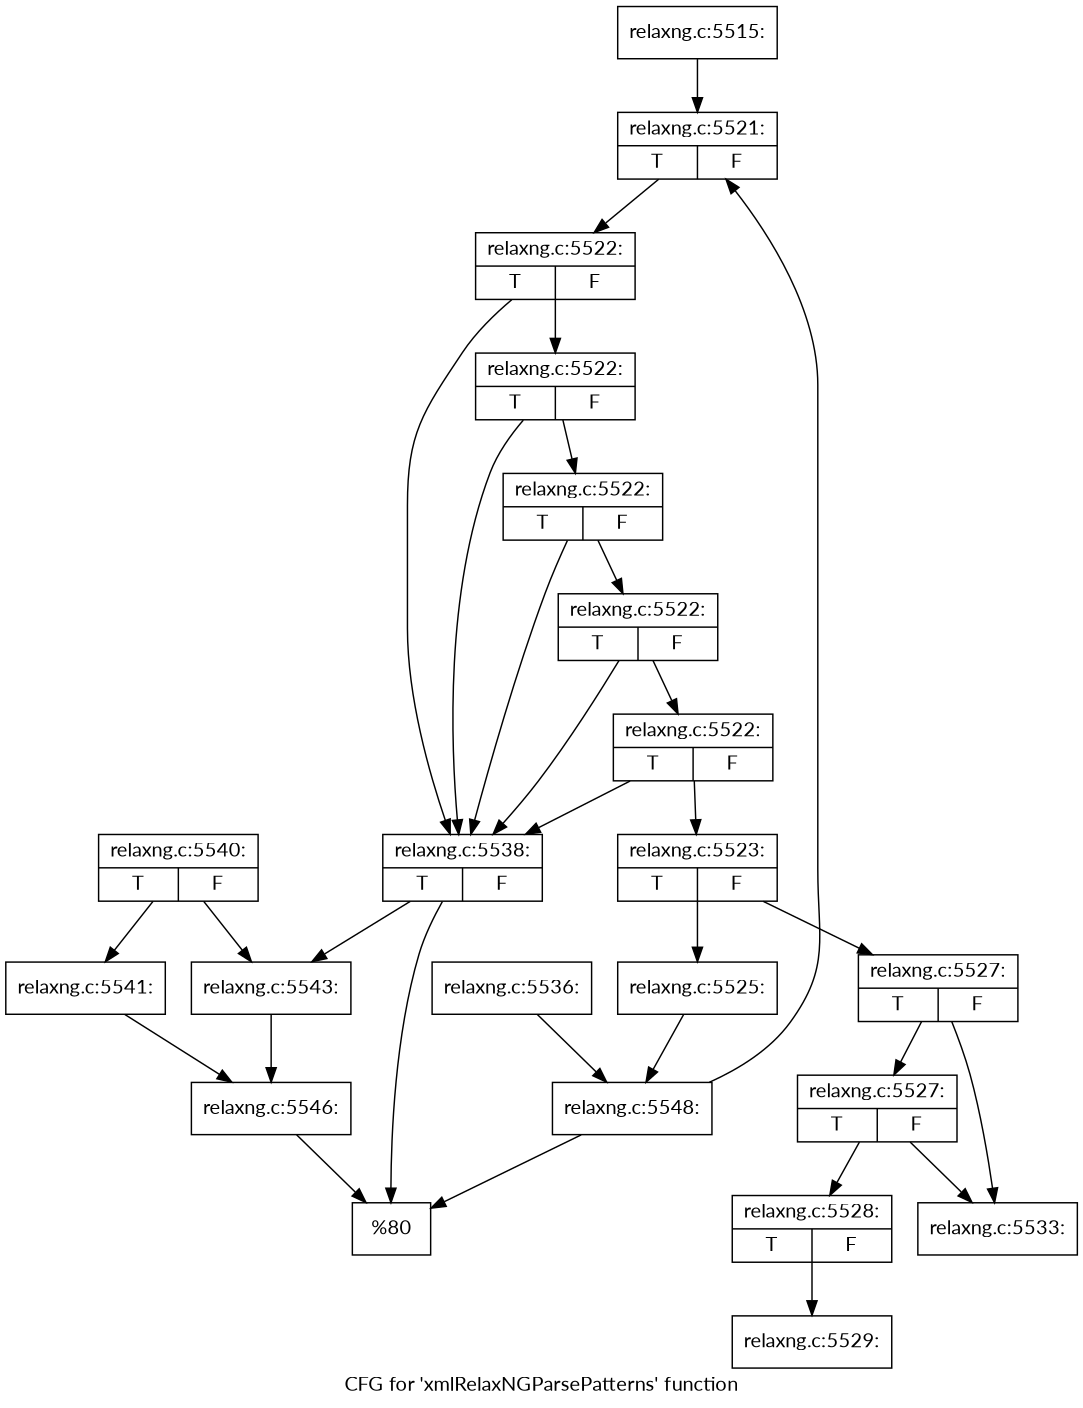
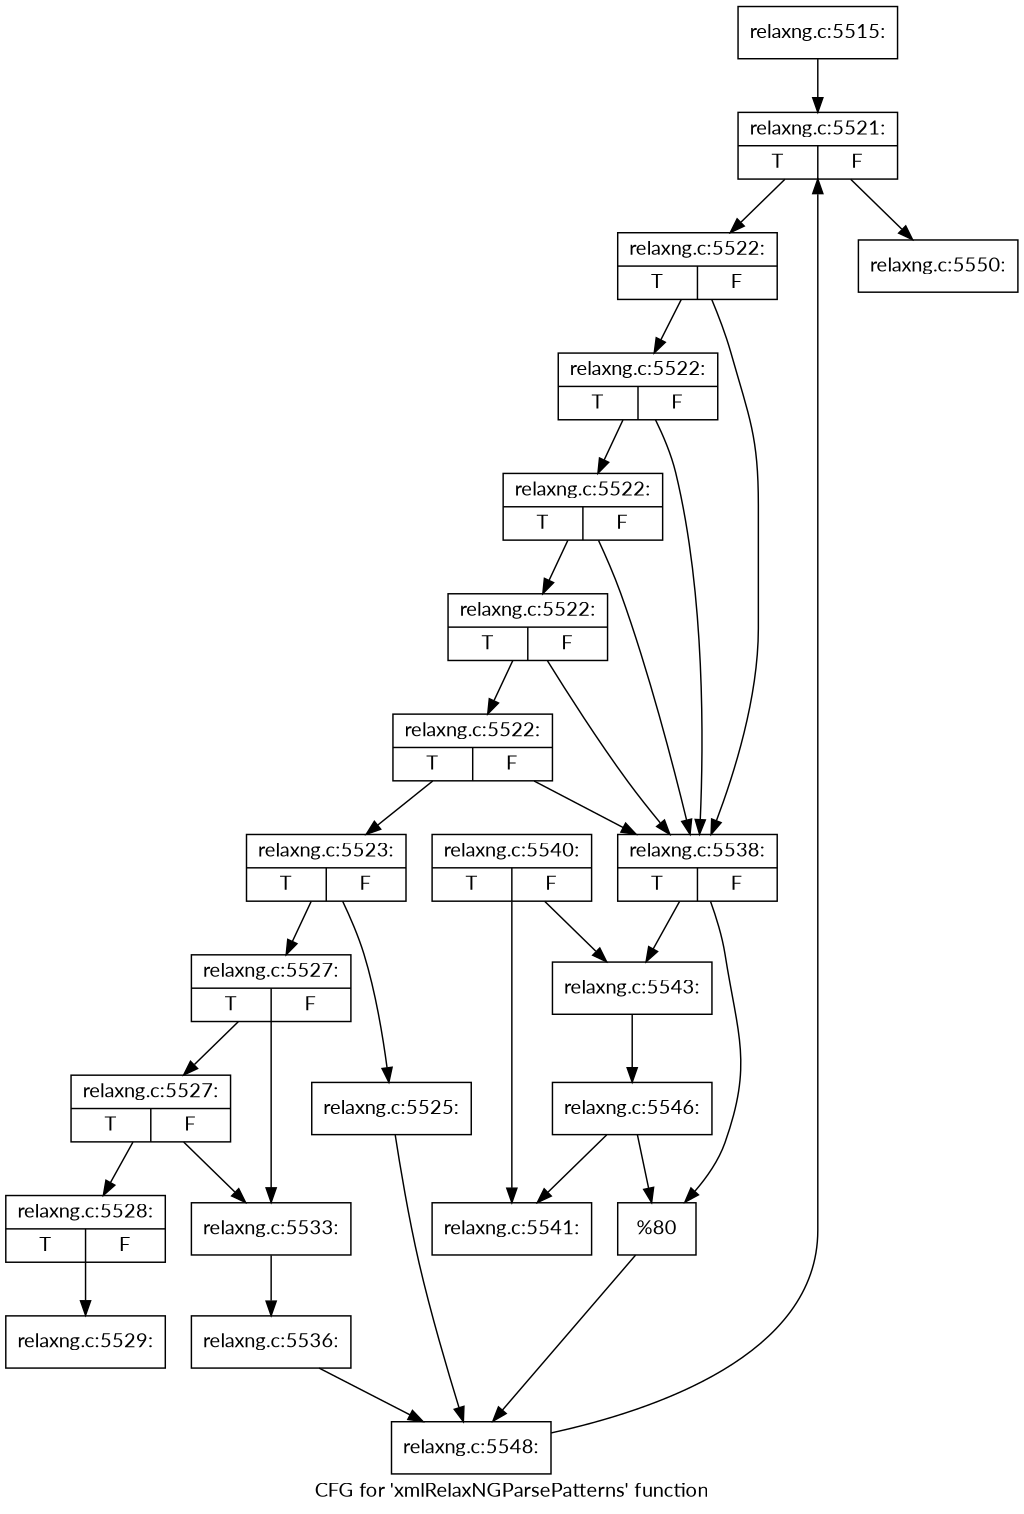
none -> (938, 266)
(172, 1044) -> (577, 1164)
(513, 1168) -> (569, 1333)
none -> (271, 1278)
